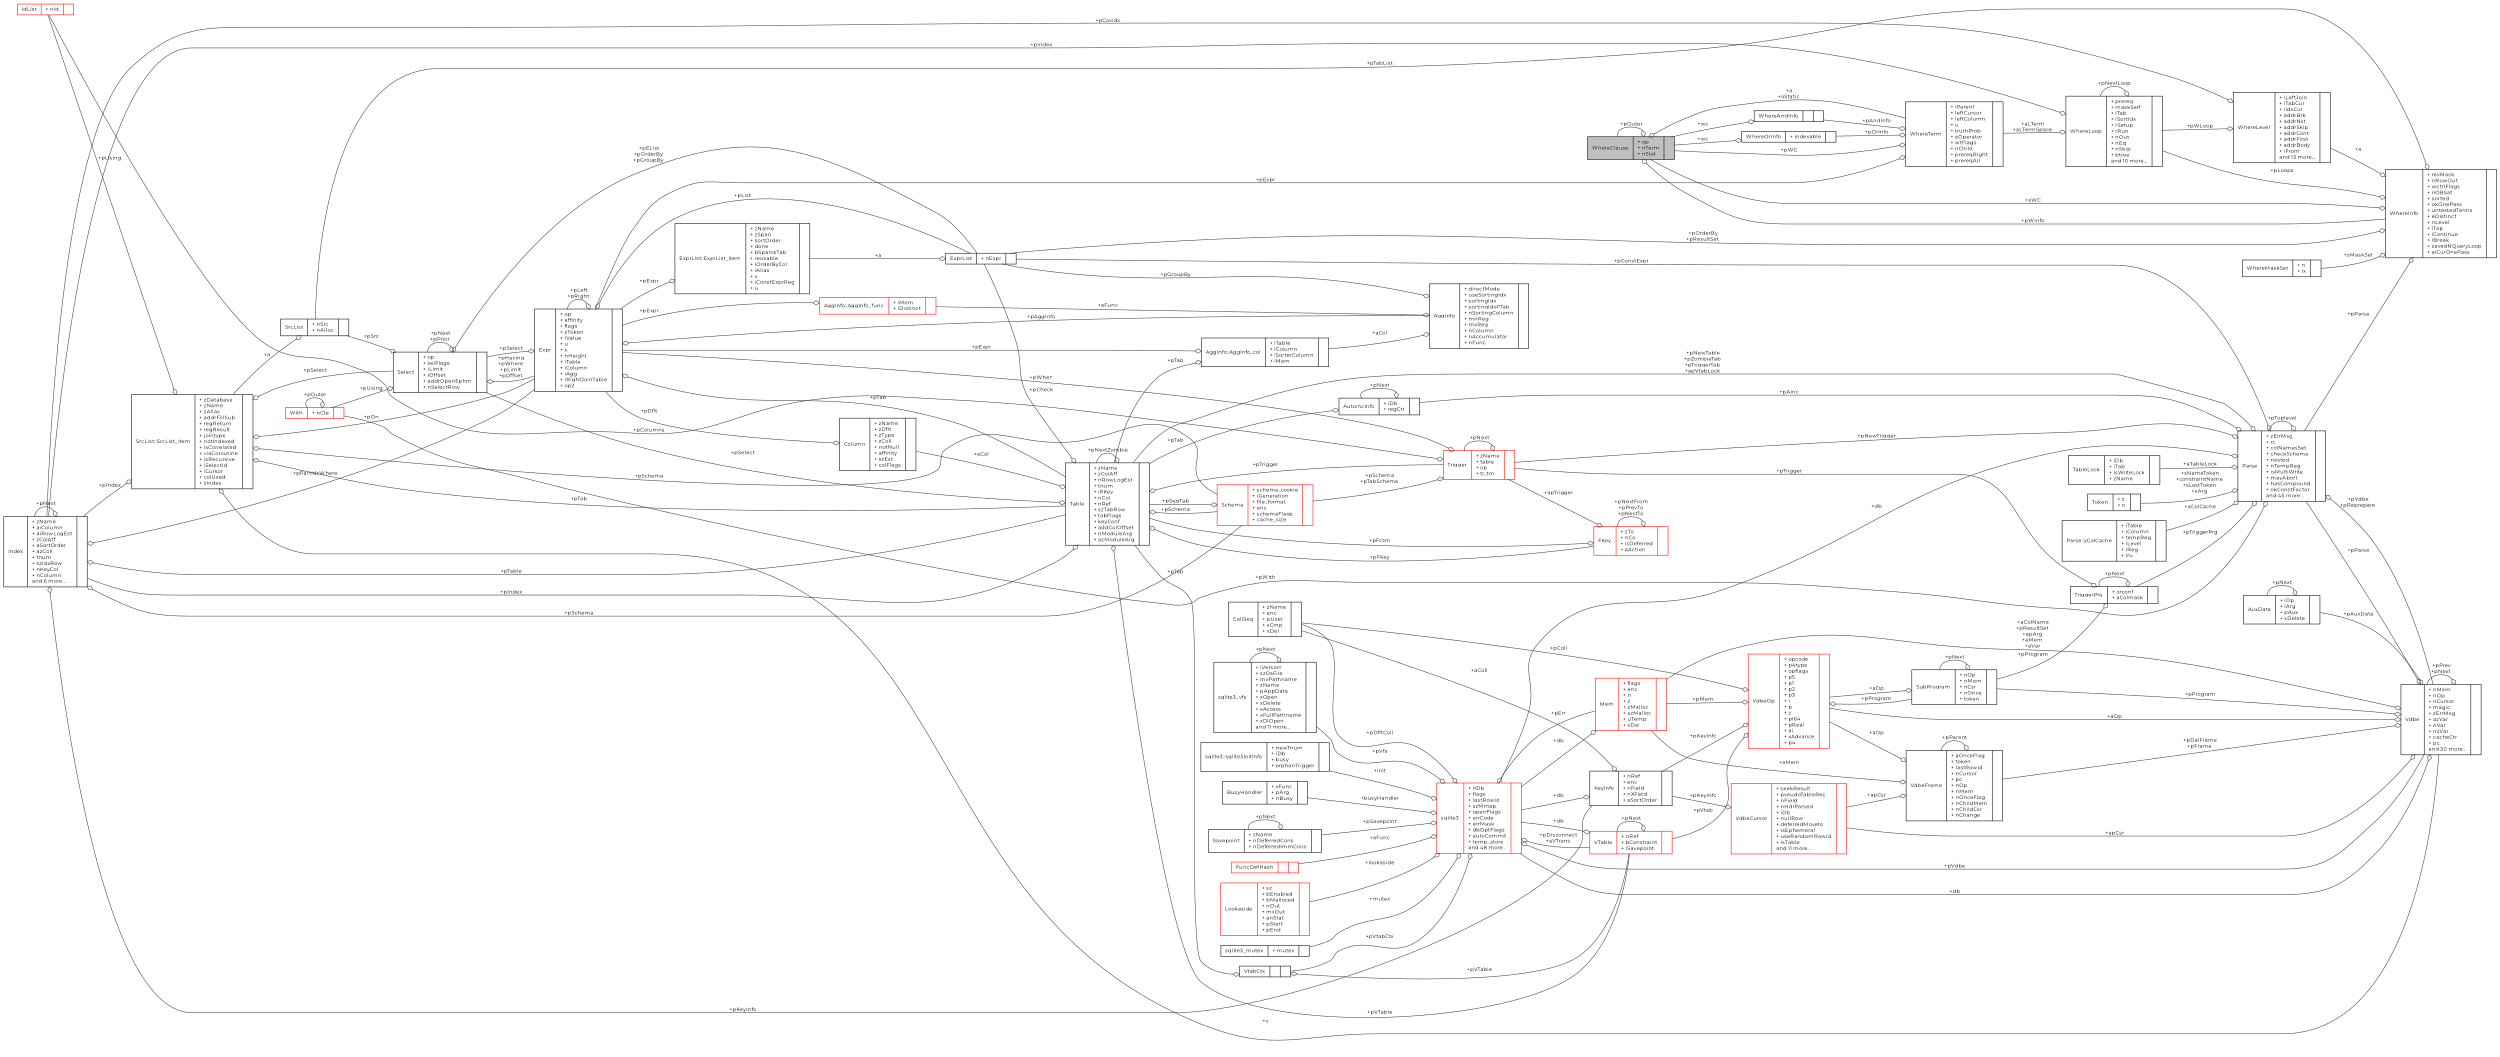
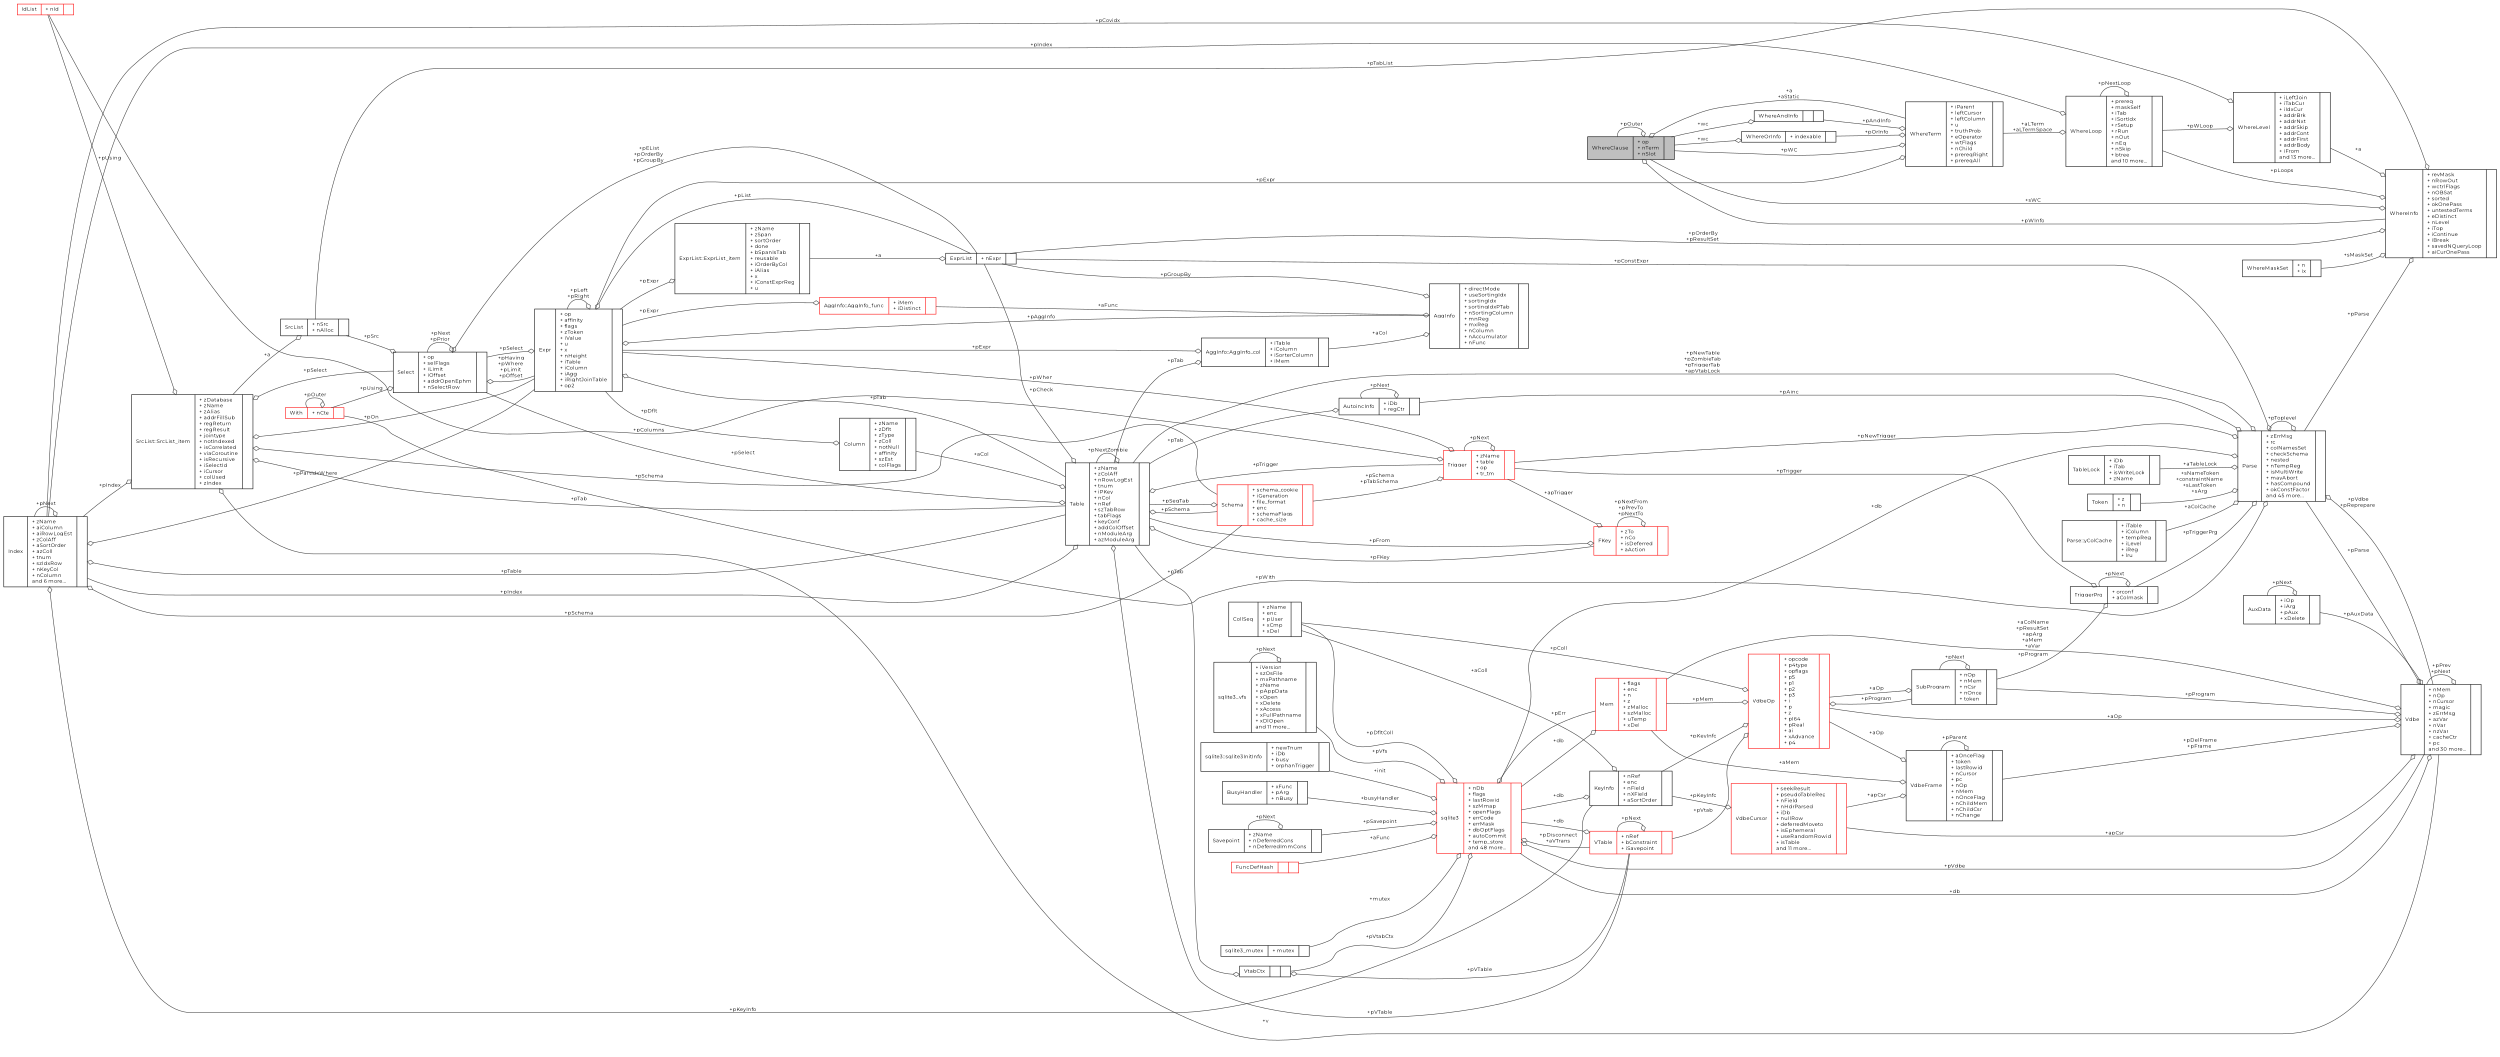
(1265, 909) -> none
